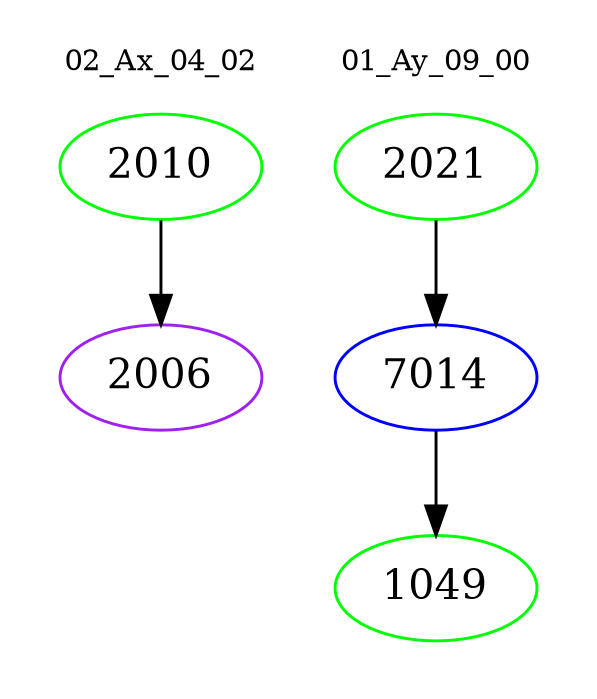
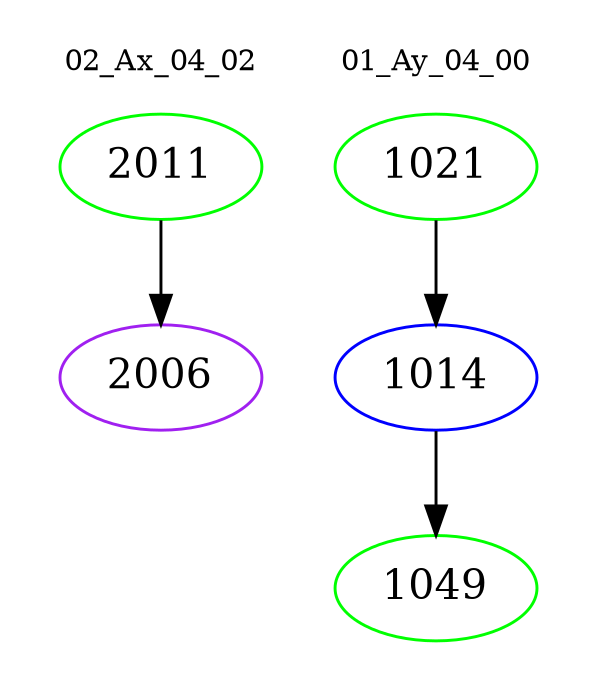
(436, 63) -> (436, 63)
(161, 167) -> (161, 167)
(436, 167) -> (436, 167)
(436, 378) -> (436, 378)
